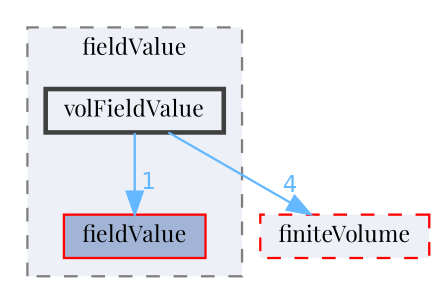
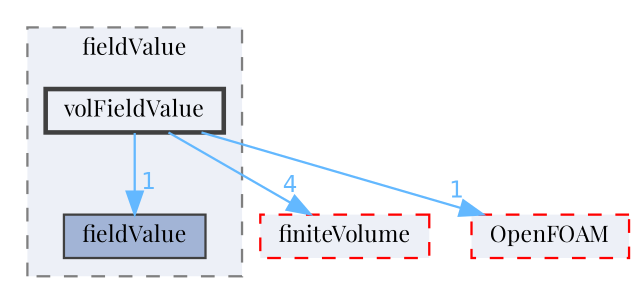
(135, 236) -> (135, 236)
none -> (550, 236)
